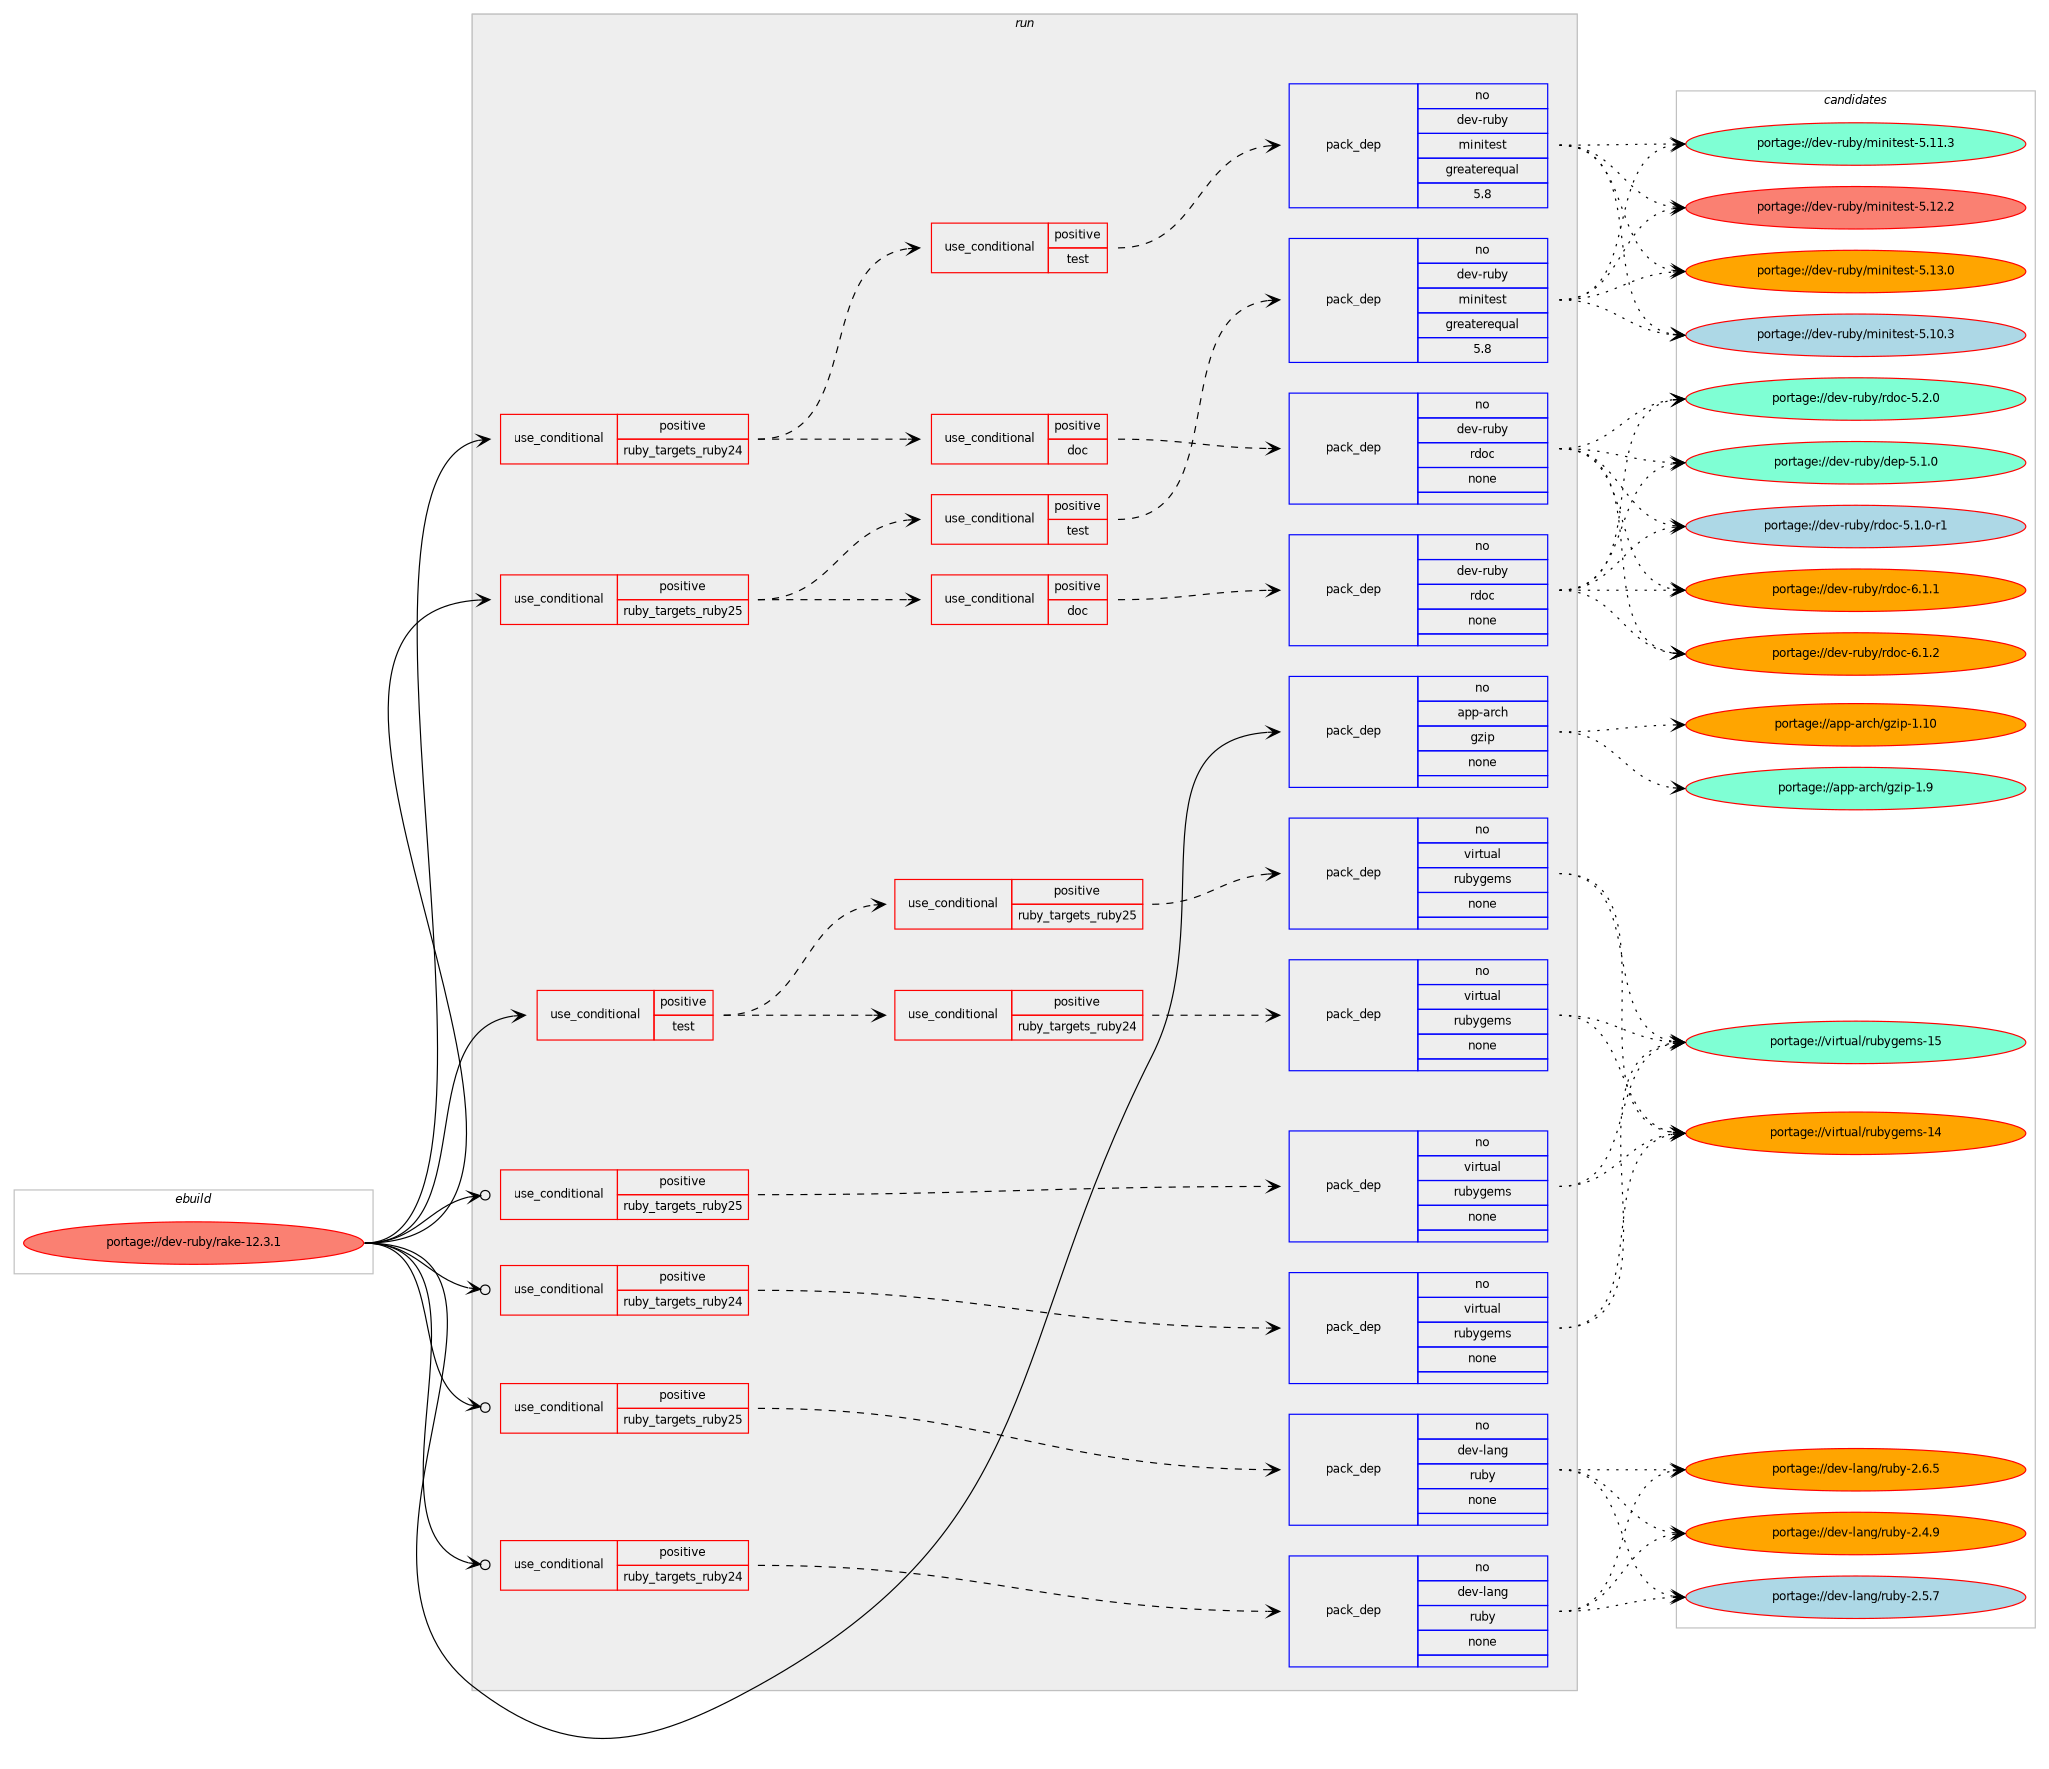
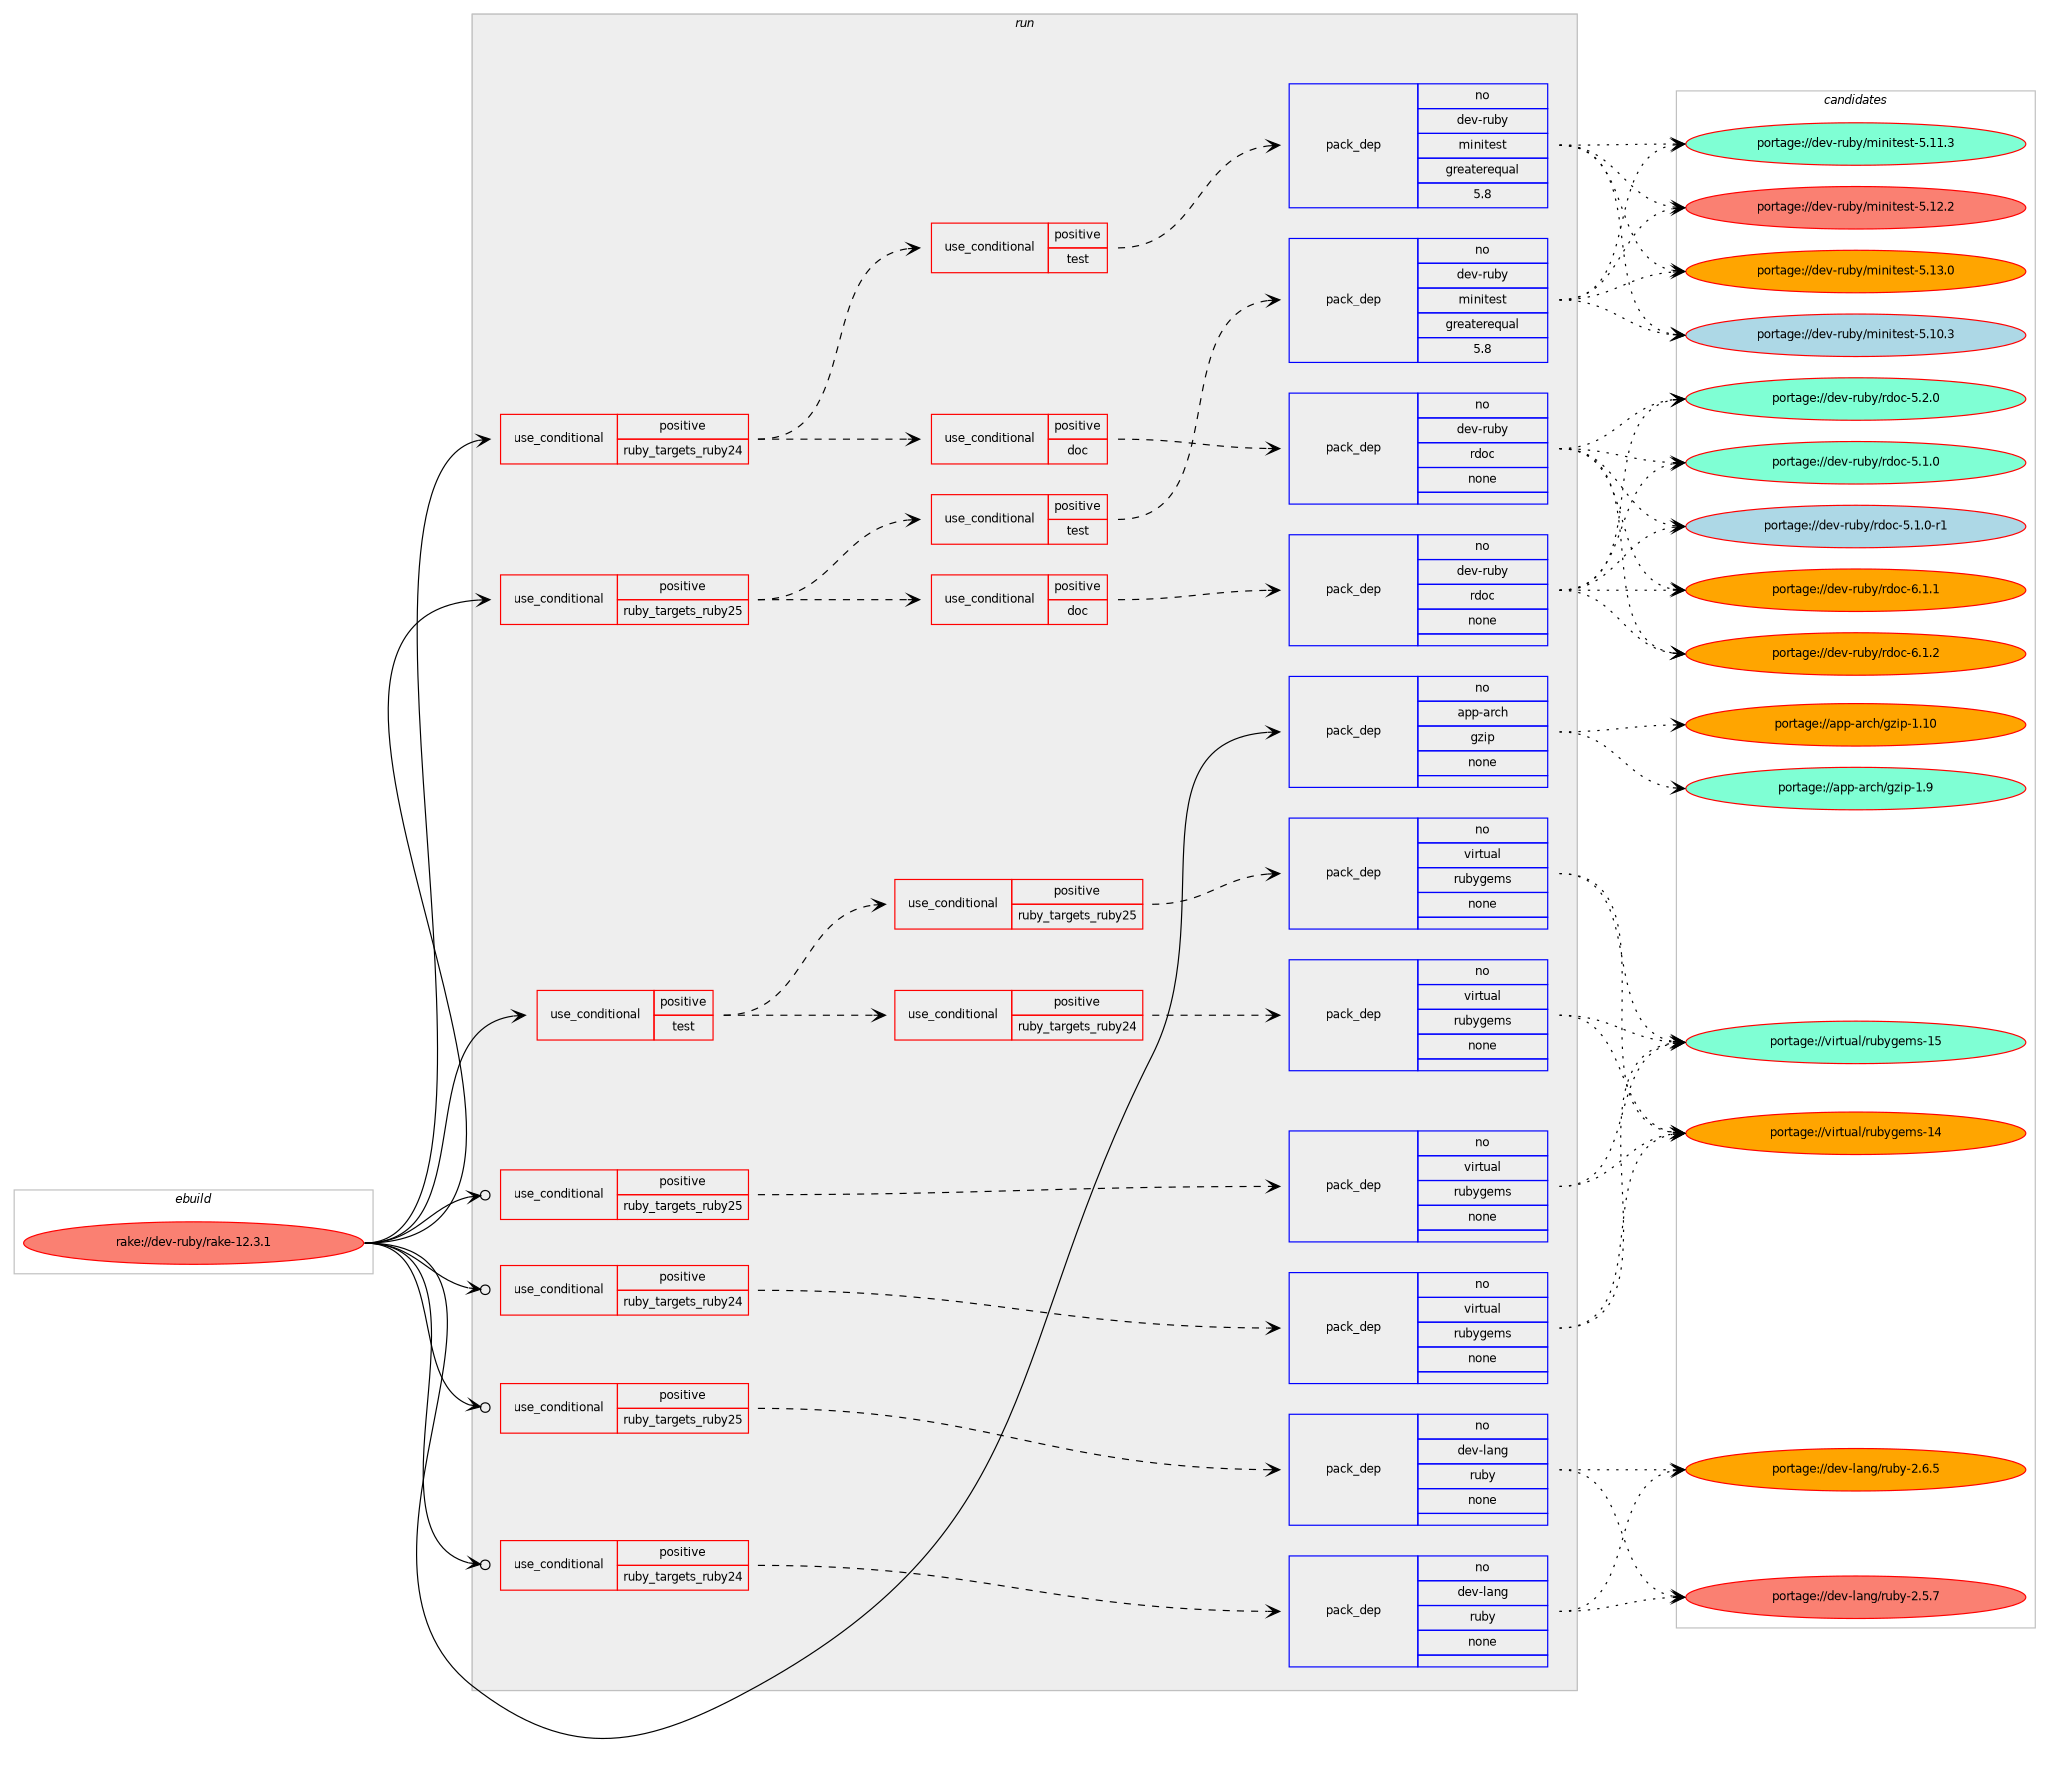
(1856, 463) -> (1856, 463)
(194, 1243) -> (194, 1243)
(1856, 1534) -> none
(1856, 1597) -> (1856, 1597)
